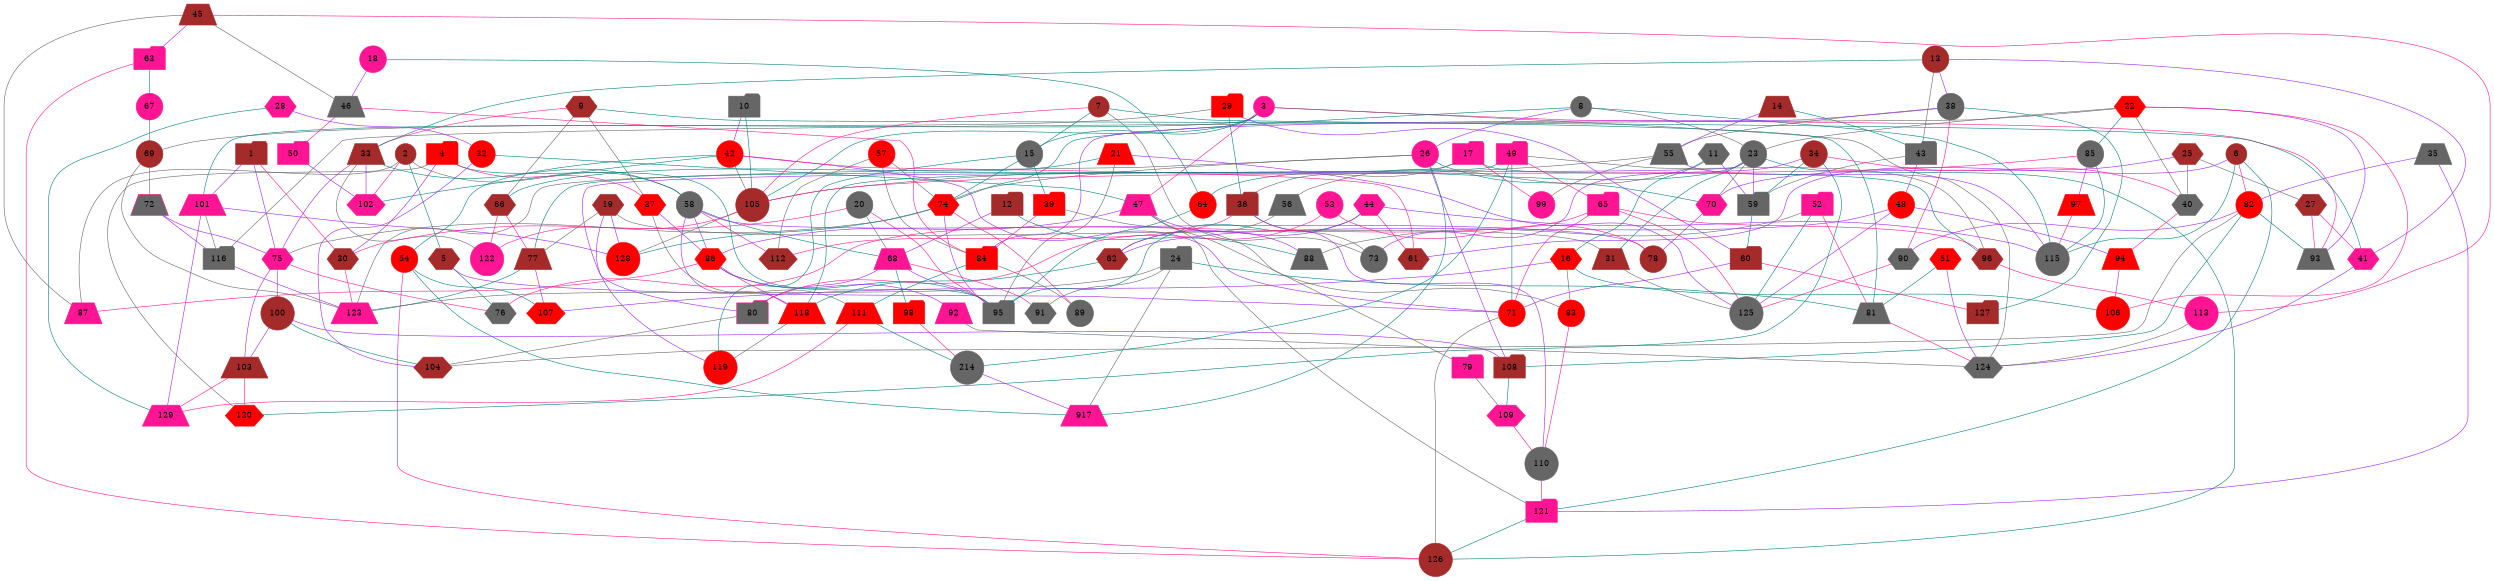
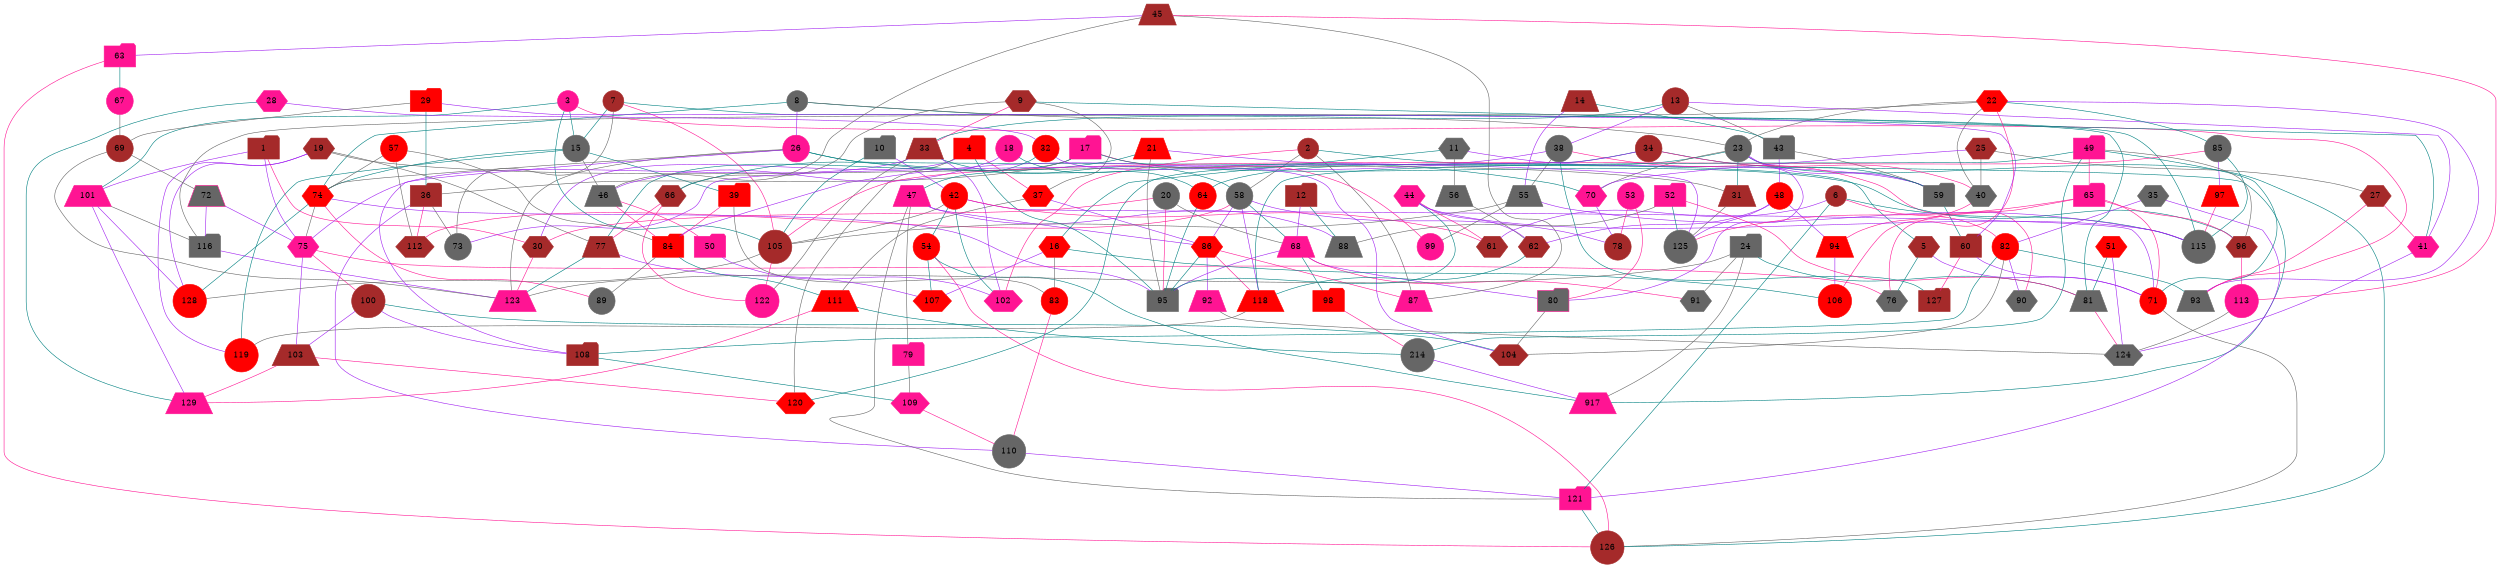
(1853, 141) -> none
(2433, 154) -> (2153, 196)
(1203, 155) -> none
none -> (590, 173)
(1827, 286) -> none
